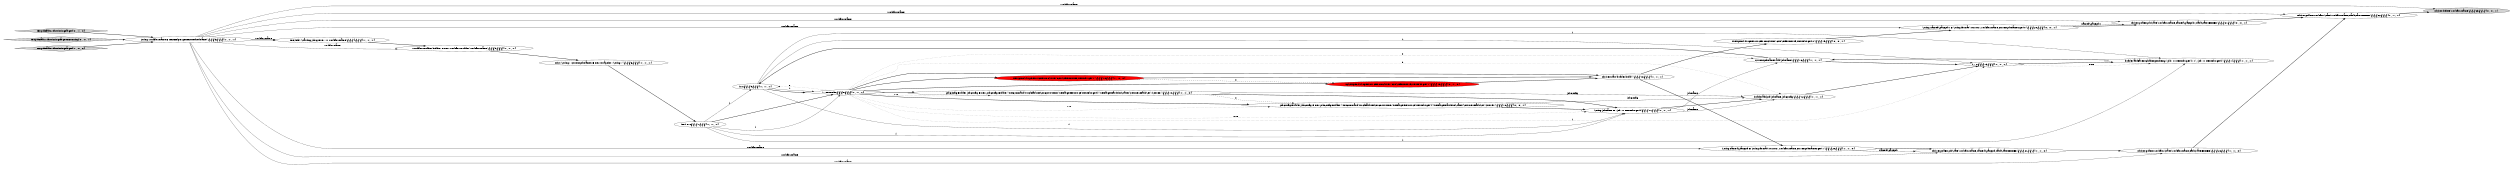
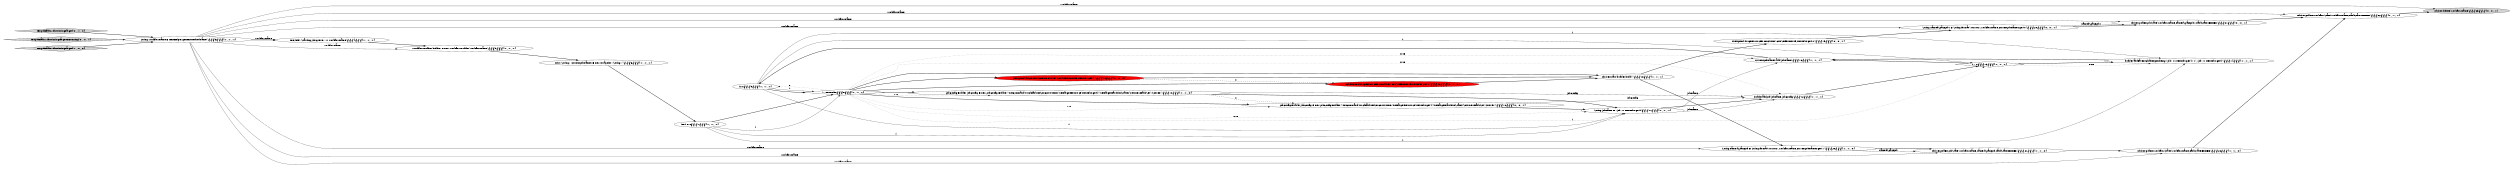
(1403, 54) -> (1403, 54)
(1403, 62) -> (1403, 62)
(1890, 63) -> (1902, 61)
(727, 106) -> none
